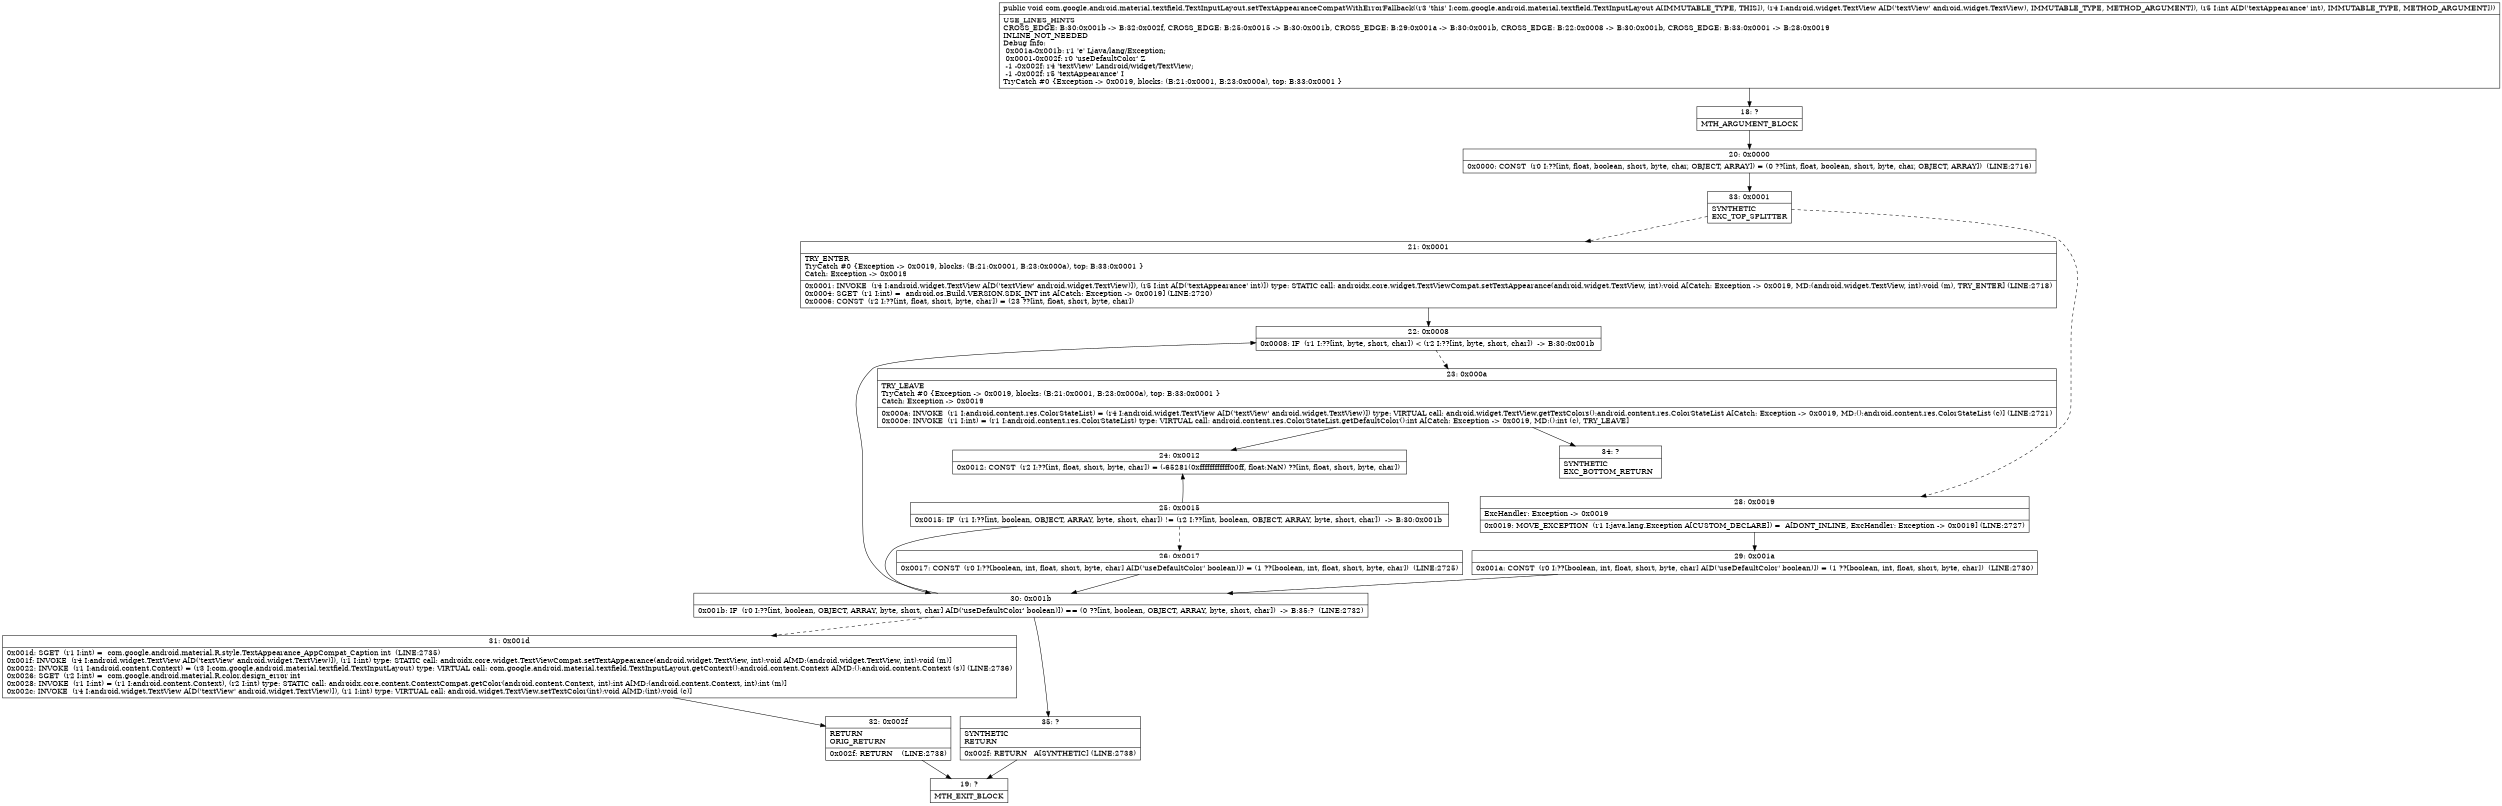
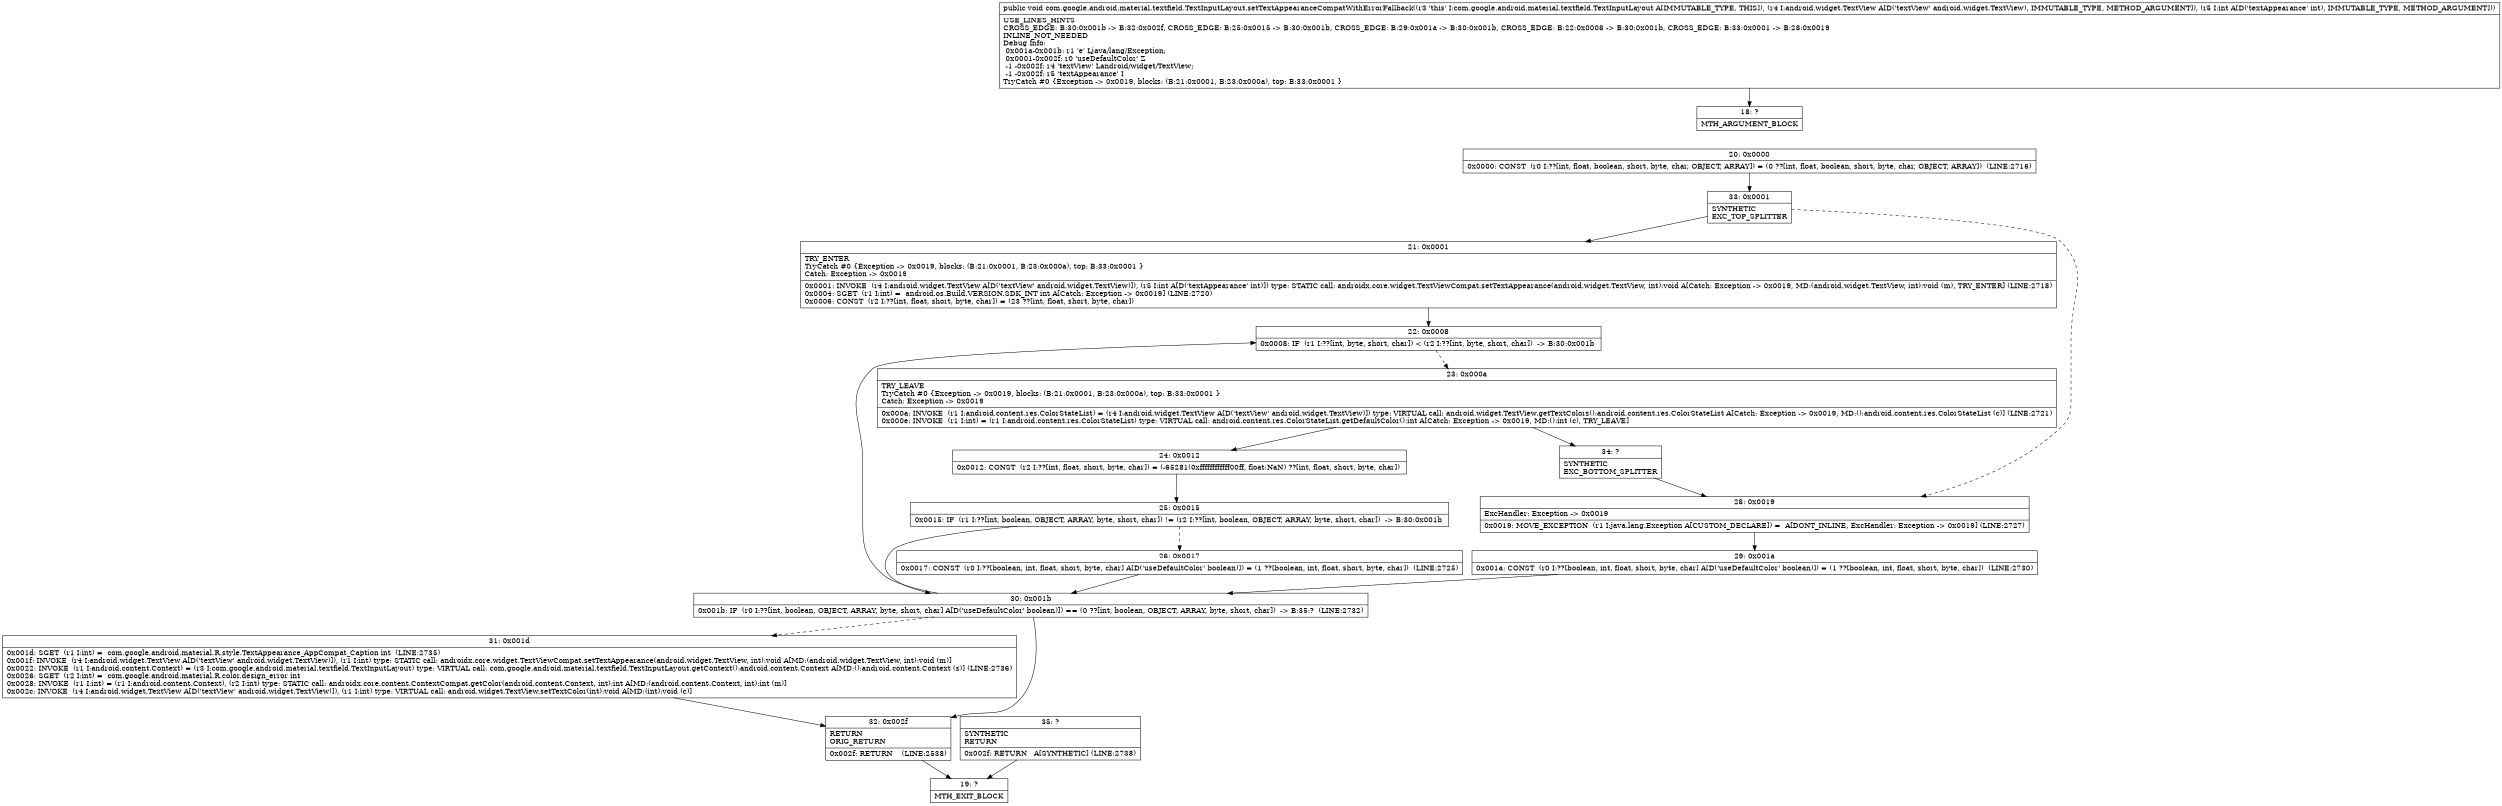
(1750, 137) -> none
(1649, 229) -> (1649, 229)
(1608, 472) -> (1611, 472)
none -> (1678, 486)
(1183, 491) -> (1176, 486)
(1043, 664) -> (1025, 692)
(888, 754) -> (888, 754)
